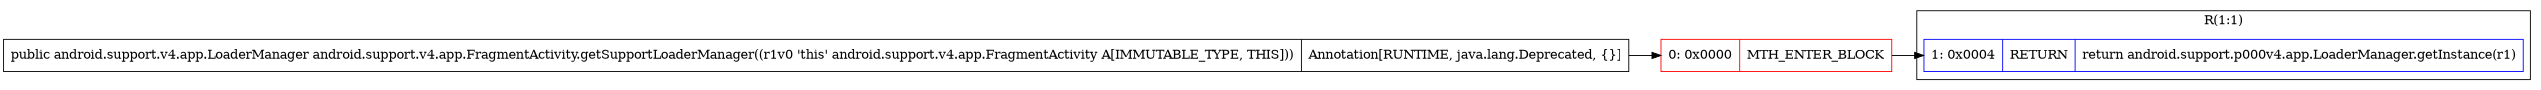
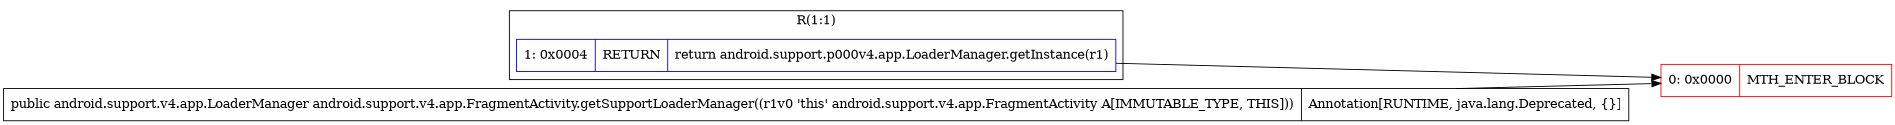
(1903, 55) -> (1384, 70)
